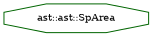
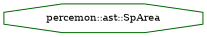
(76, 18) -> (103, 18)
